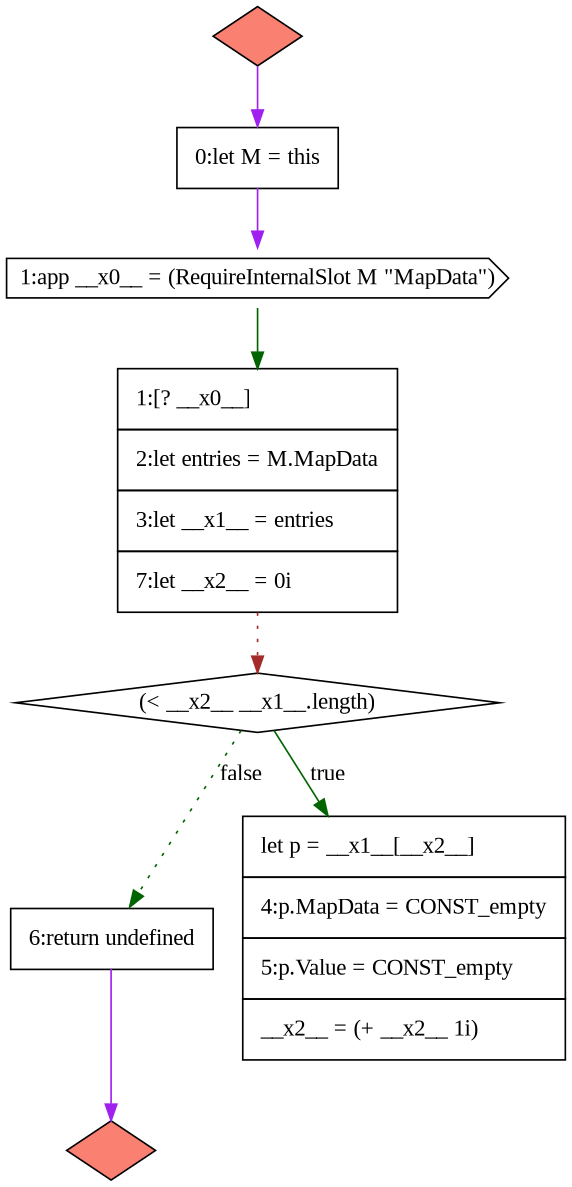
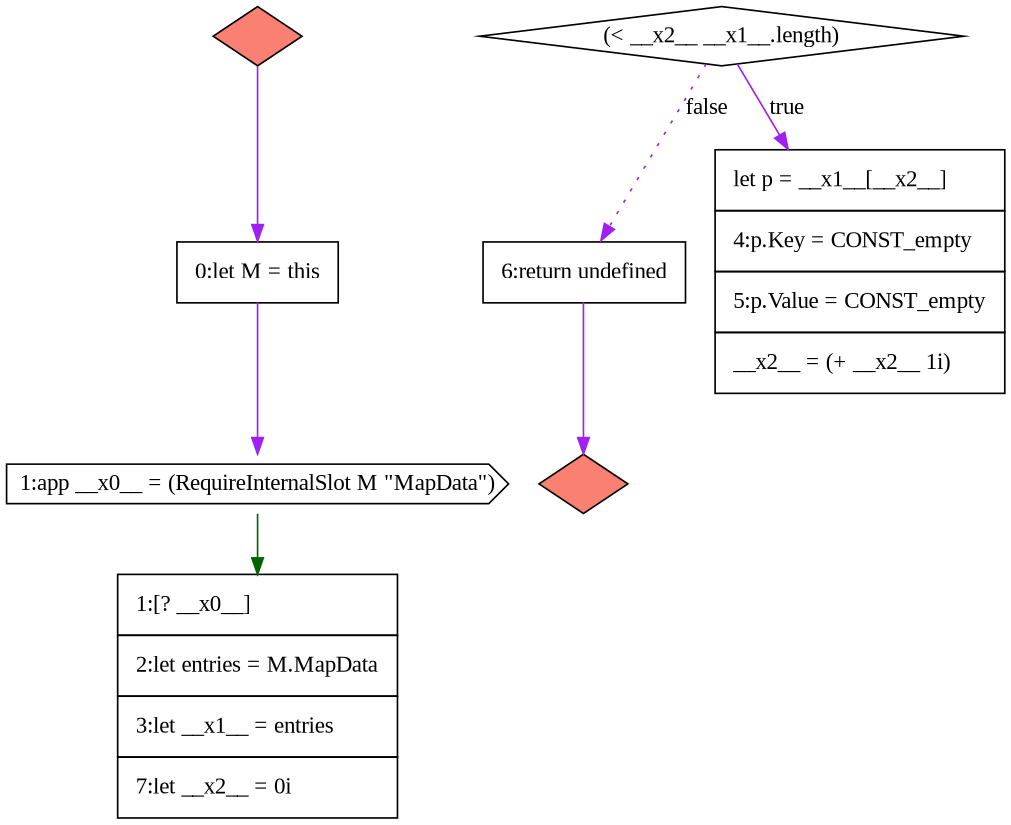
(258, 634) -> none
(297, 766) -> (758, 100)
(190, 812) -> (658, 145)
(404, 907) -> (853, 240)
